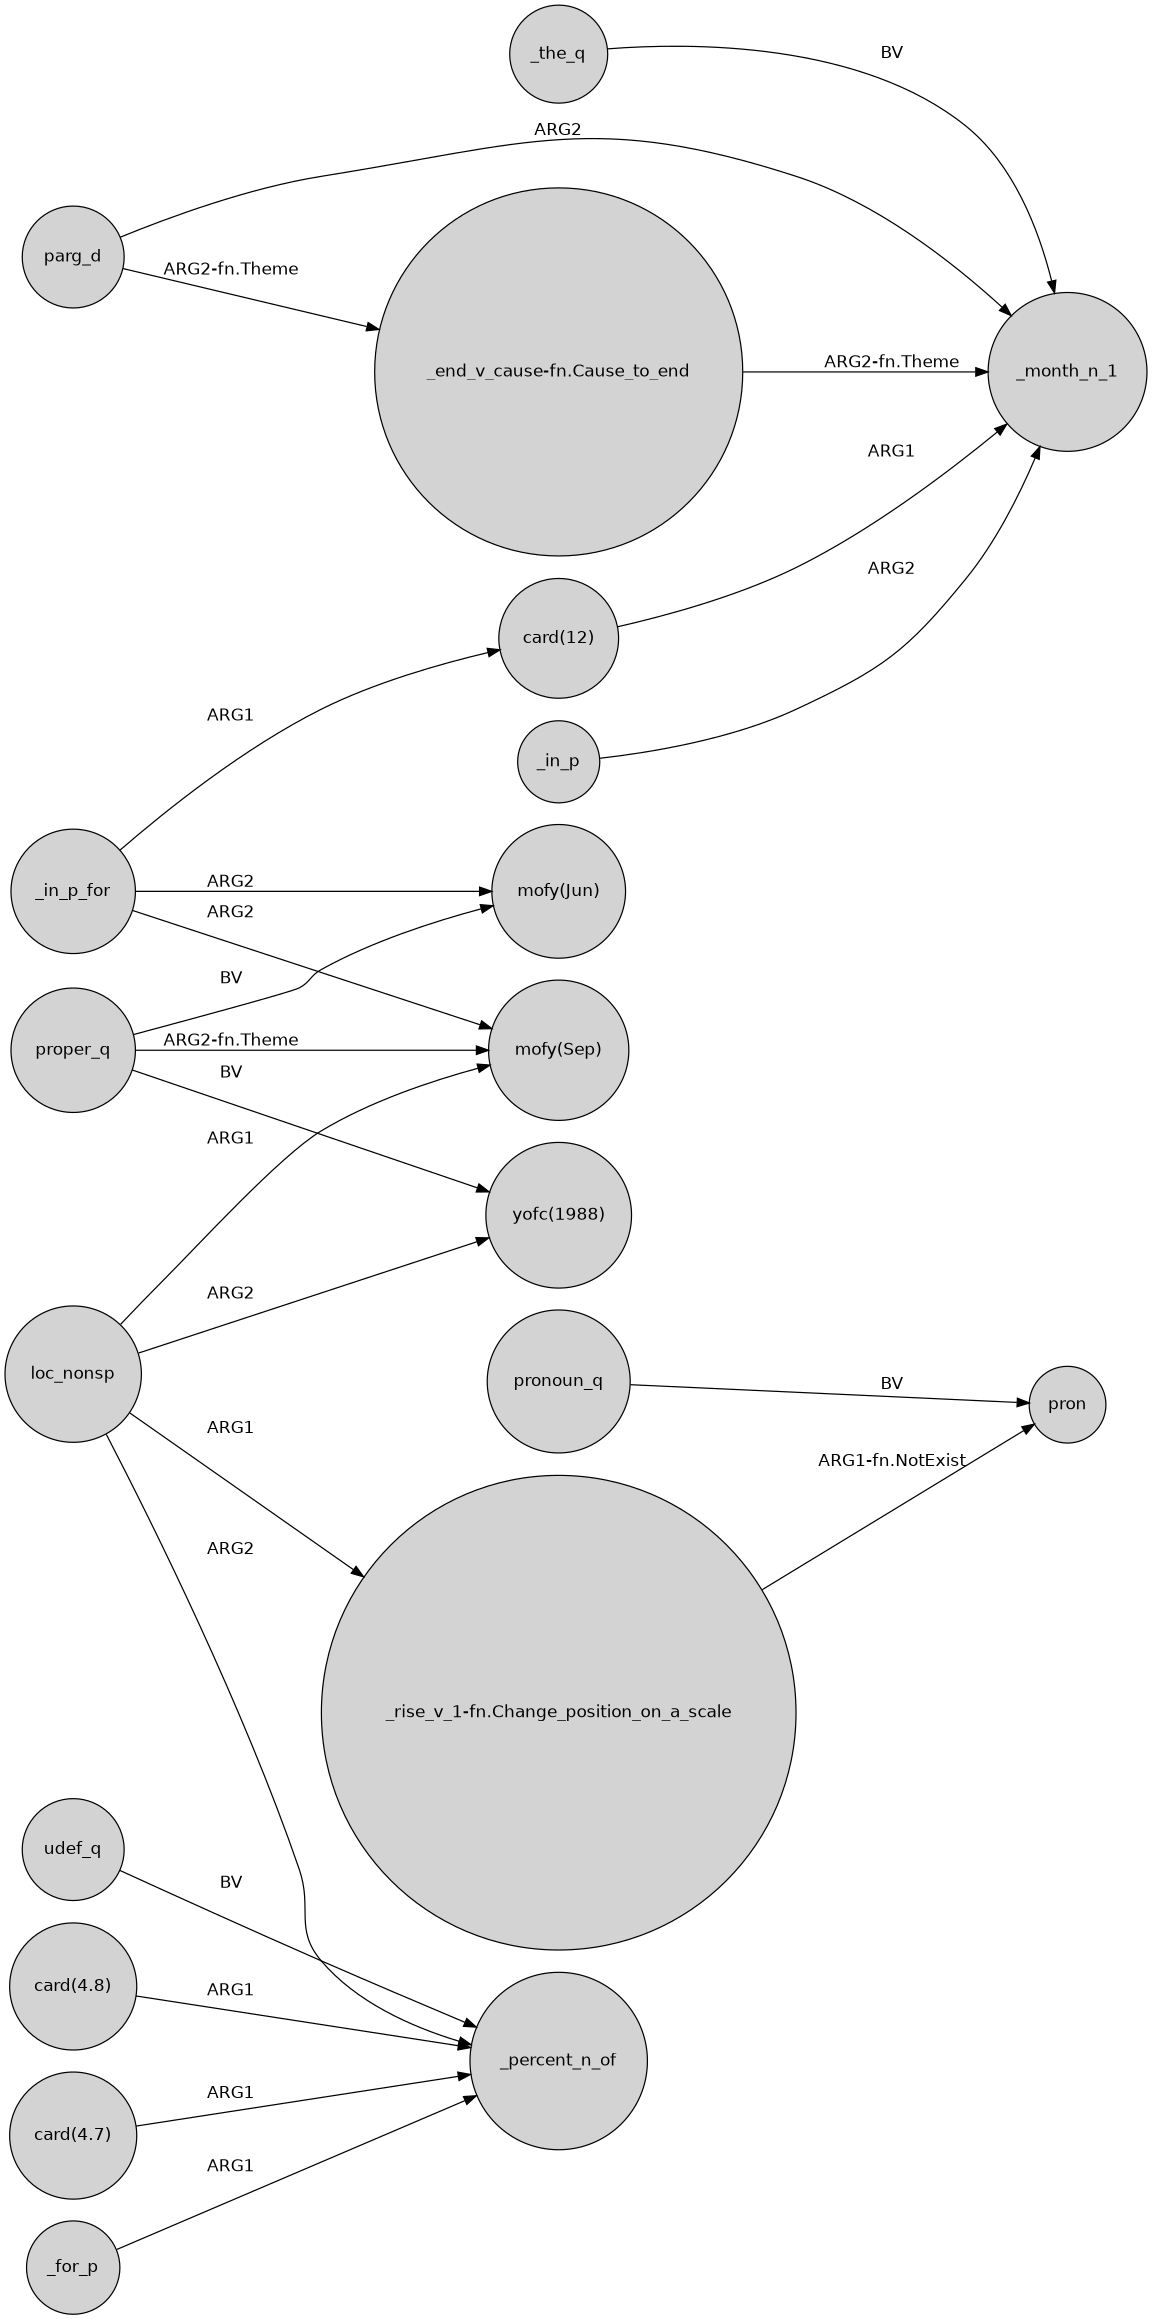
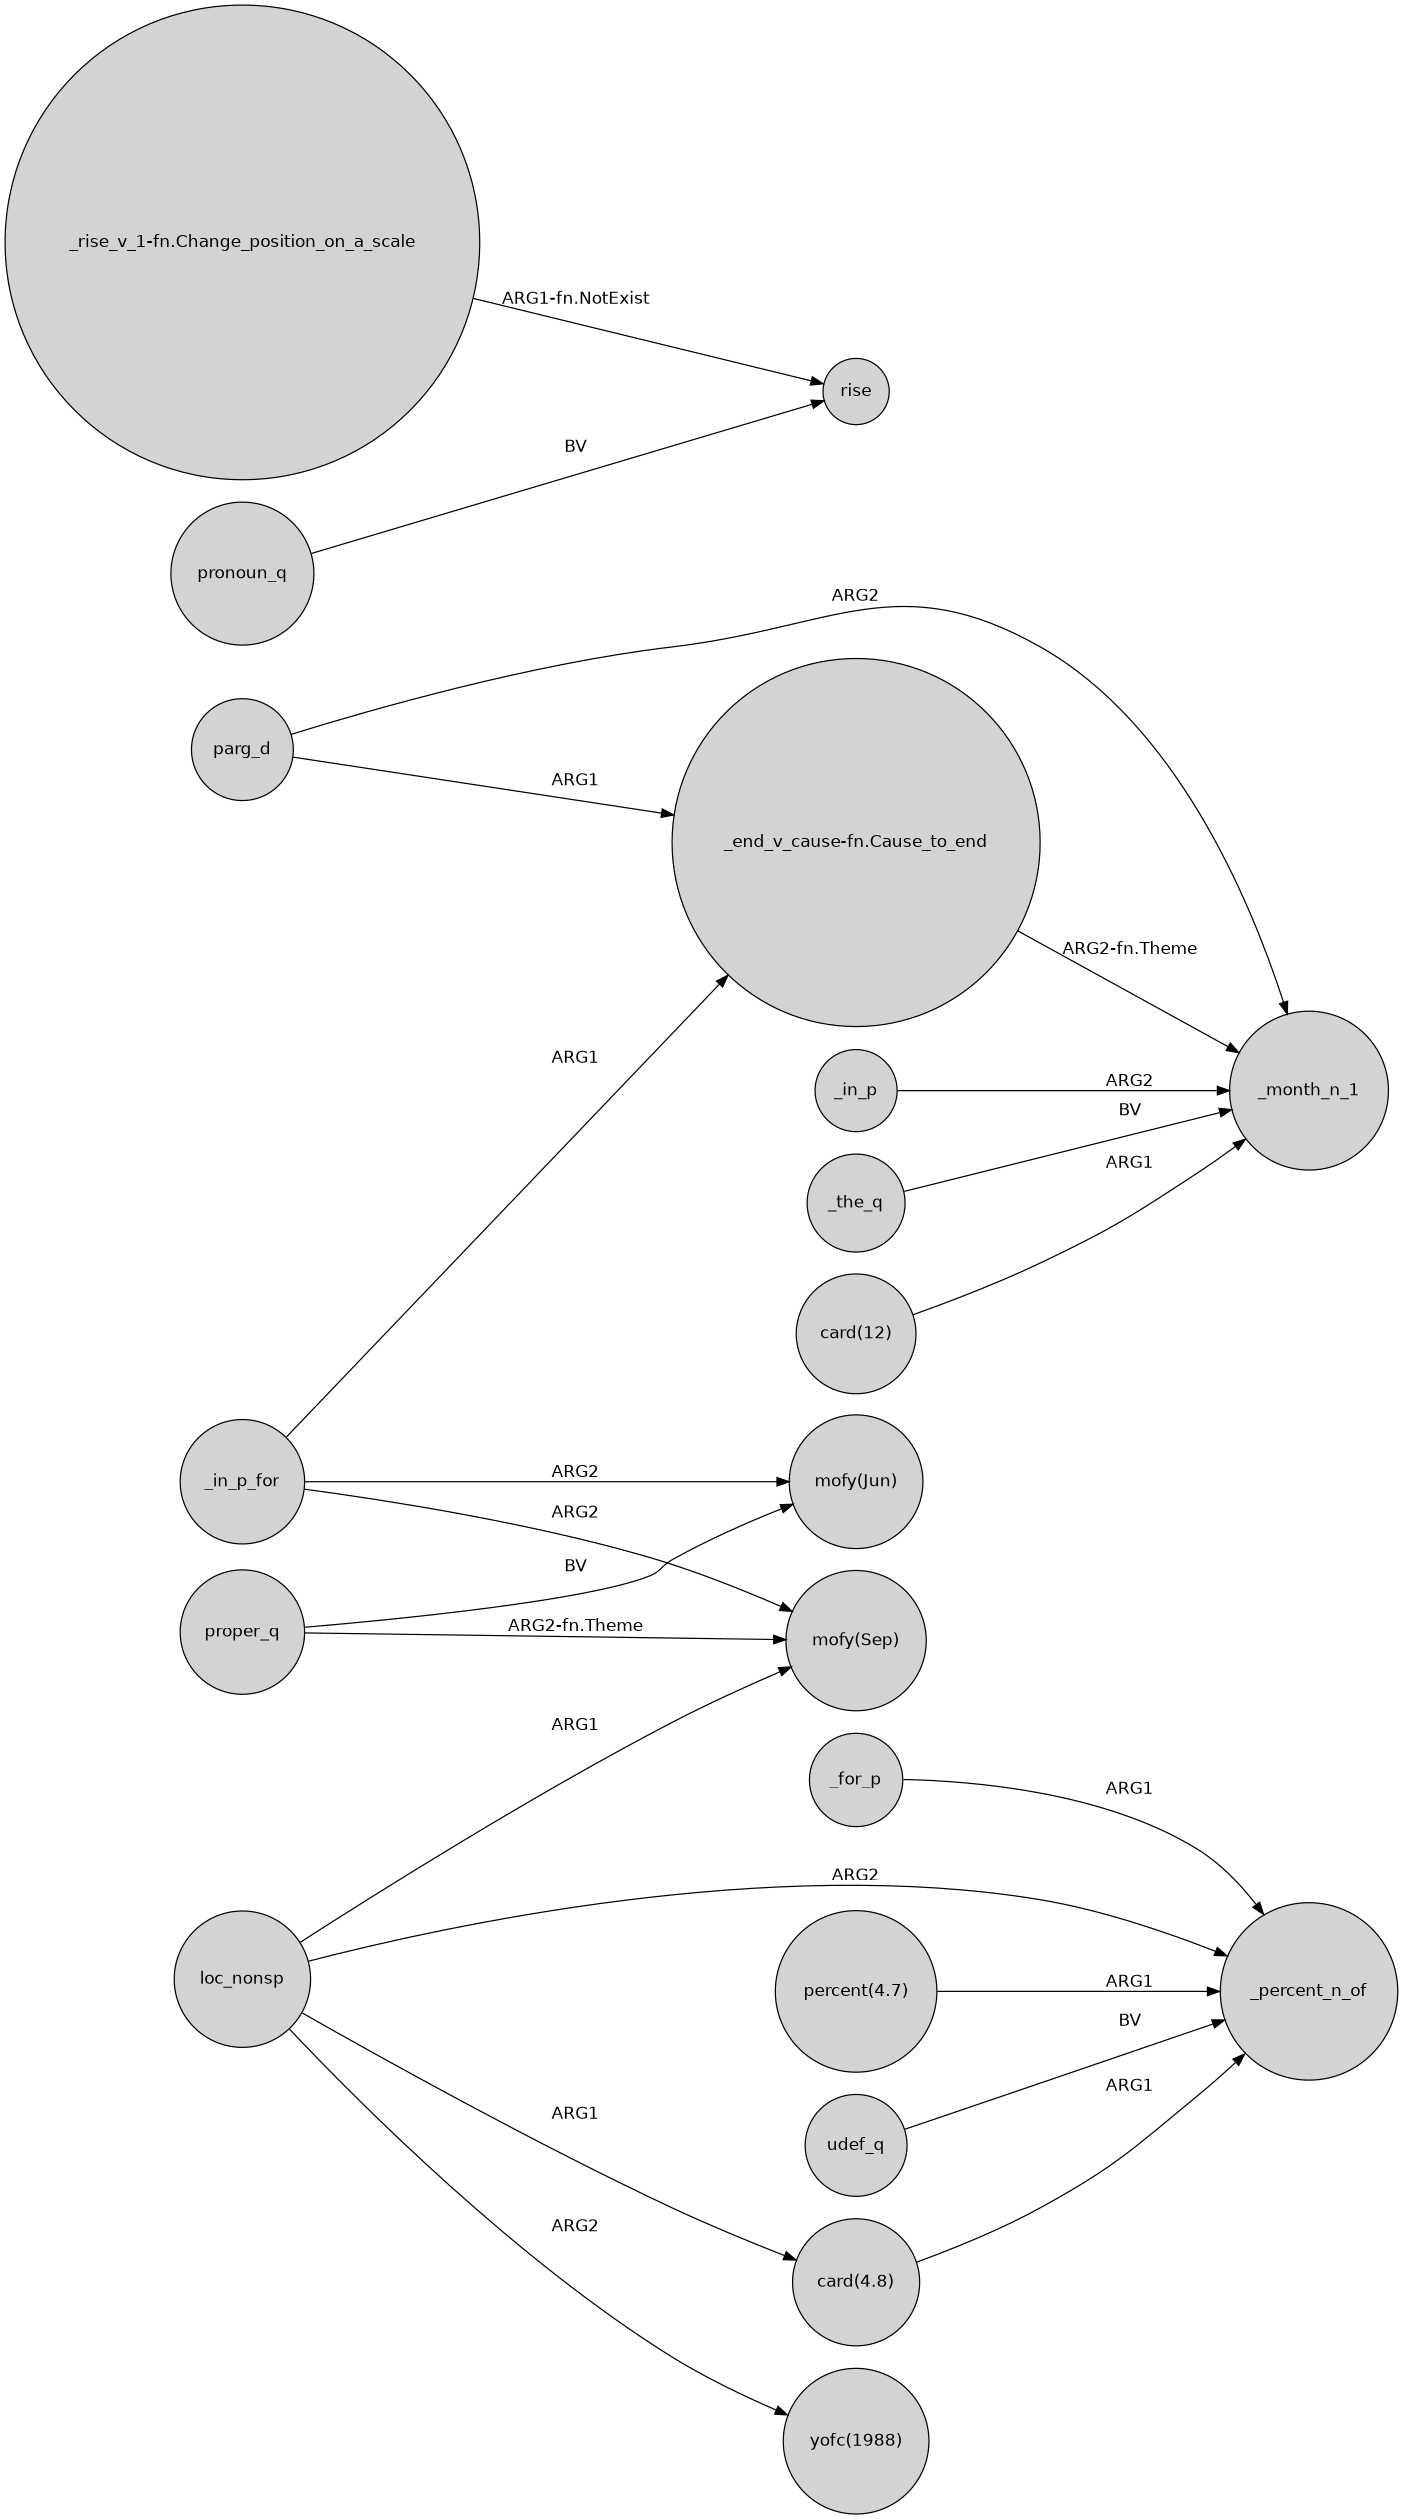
(231, 270) -> (576, 781)
(291, 726) -> (503, 1211)
(305, 1129) -> none
(1068, 1405) -> (856, 391)
(242, 1491) -> (539, 2142)
(73, 2136) -> (856, 1991)
